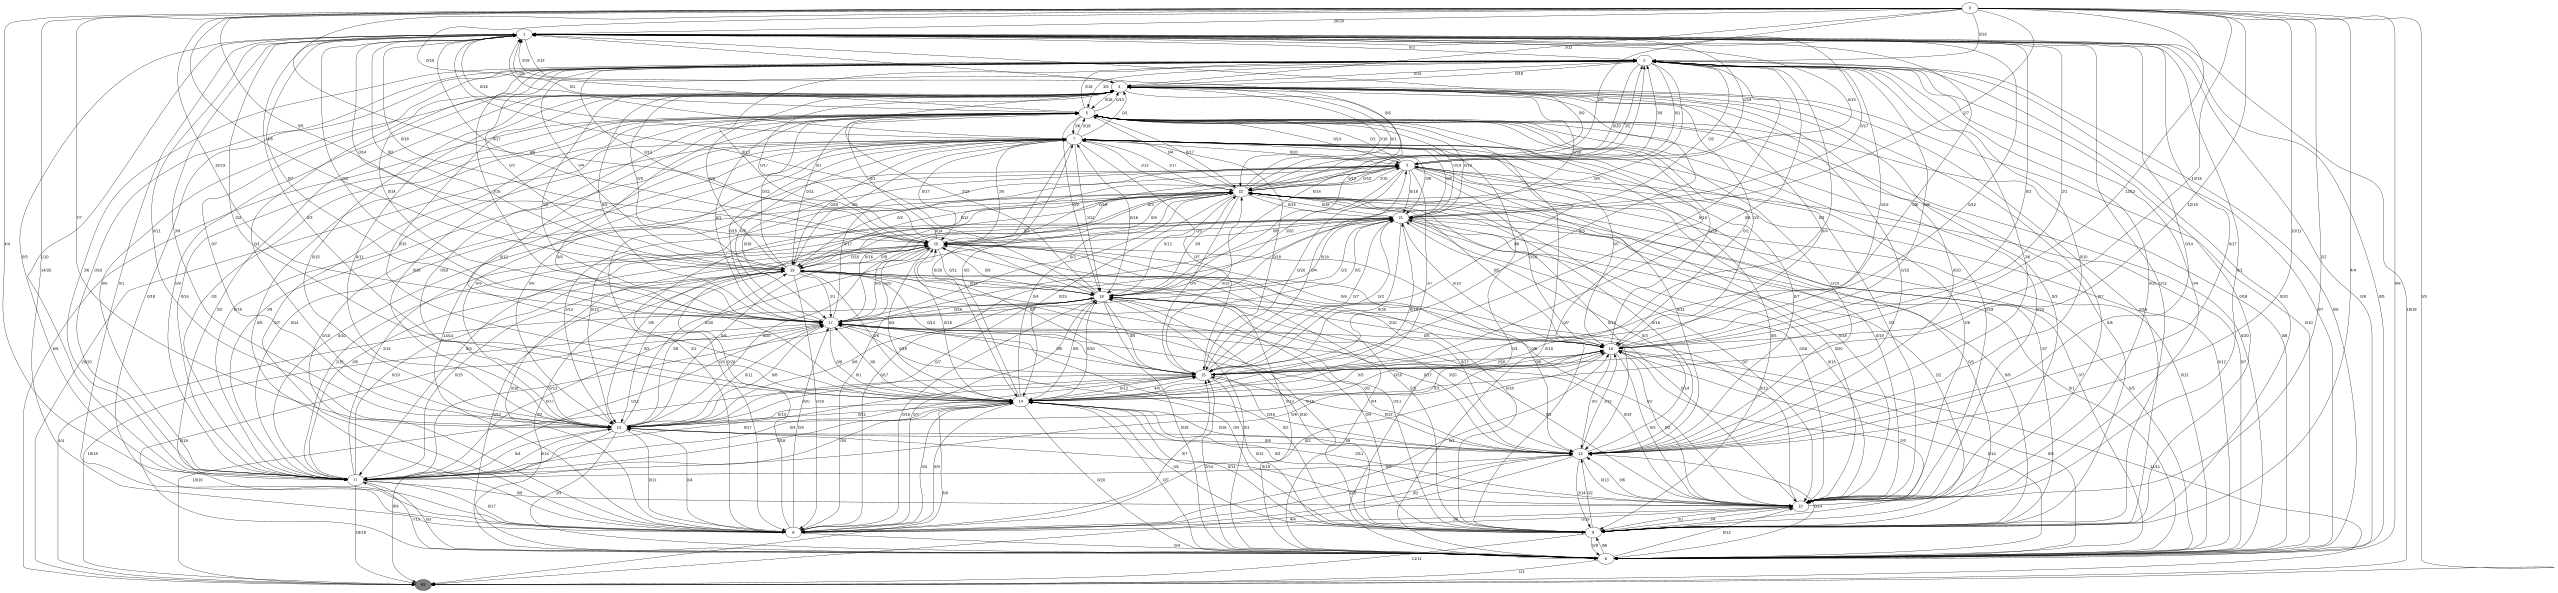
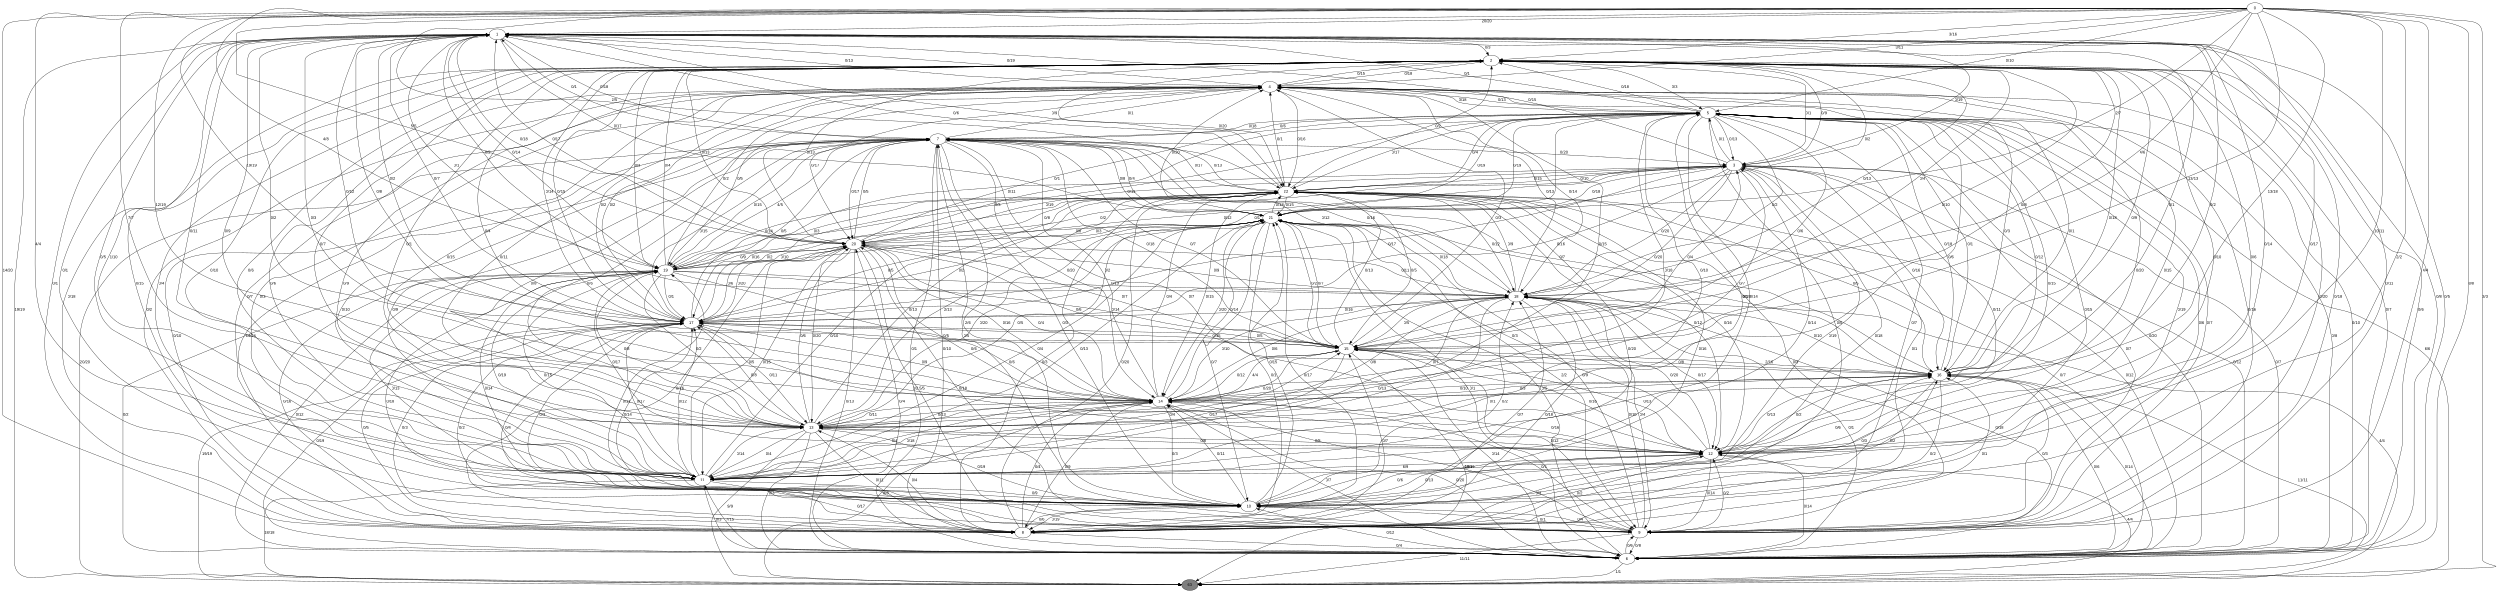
(1182, 332) -> (487, 517)
